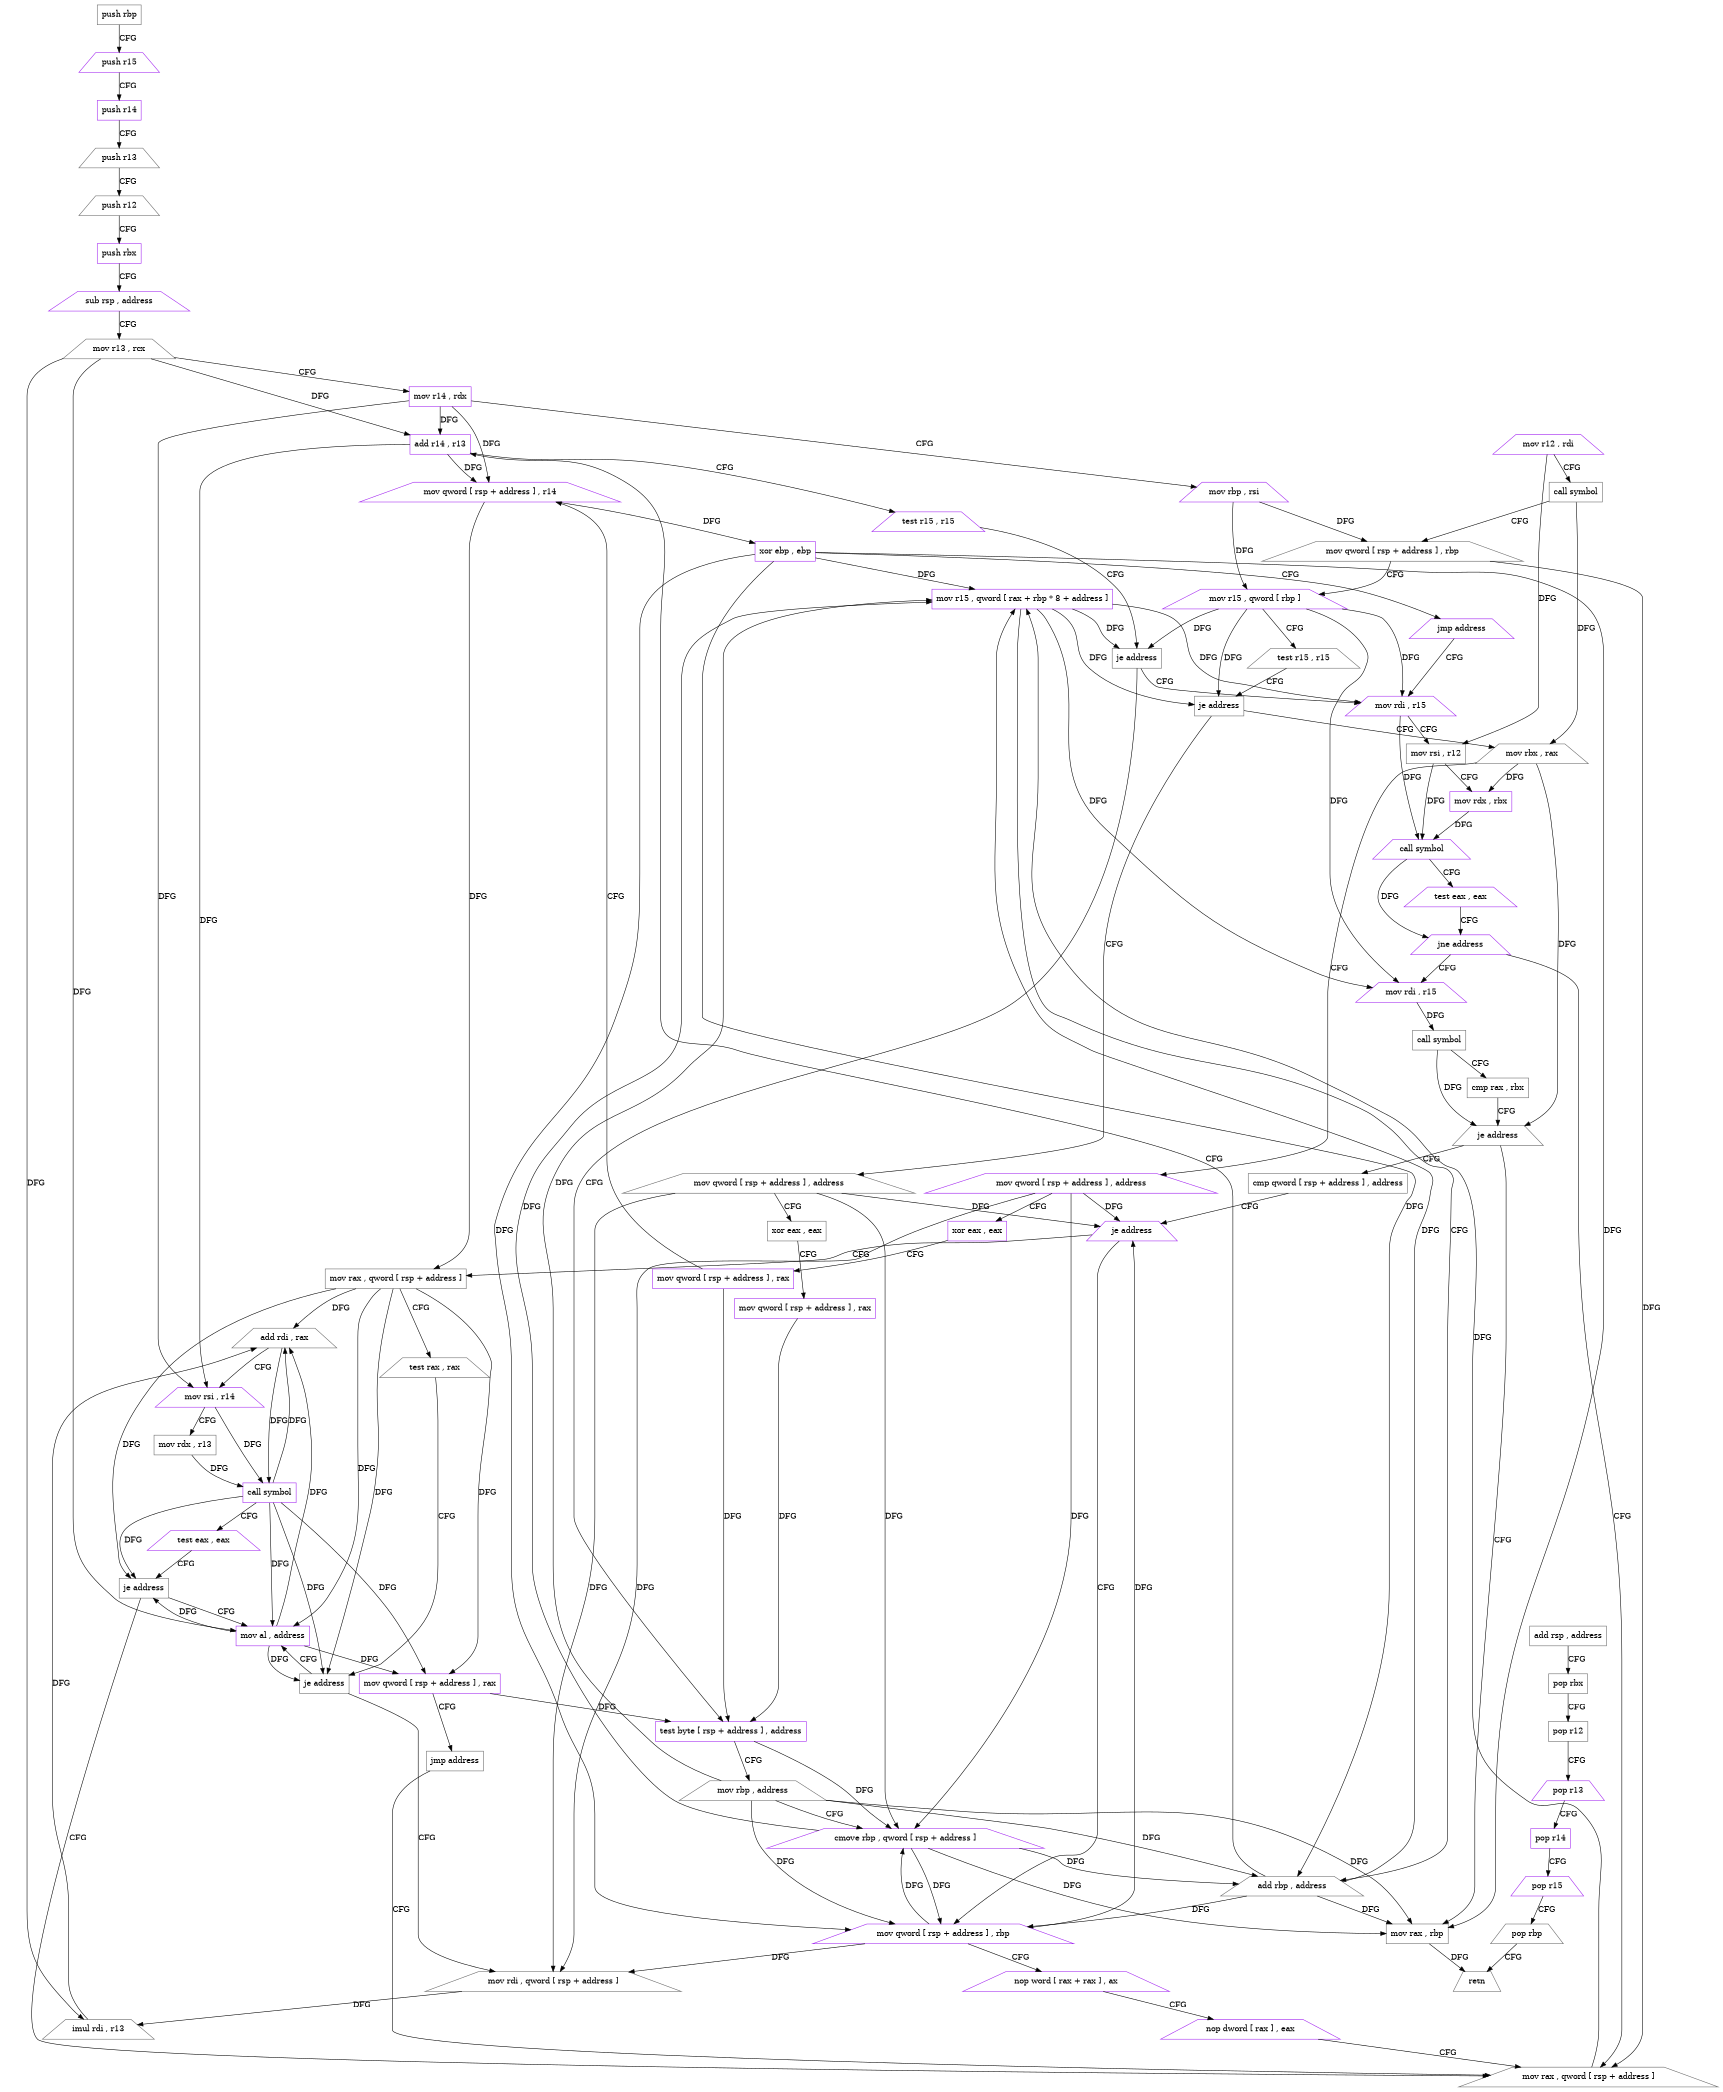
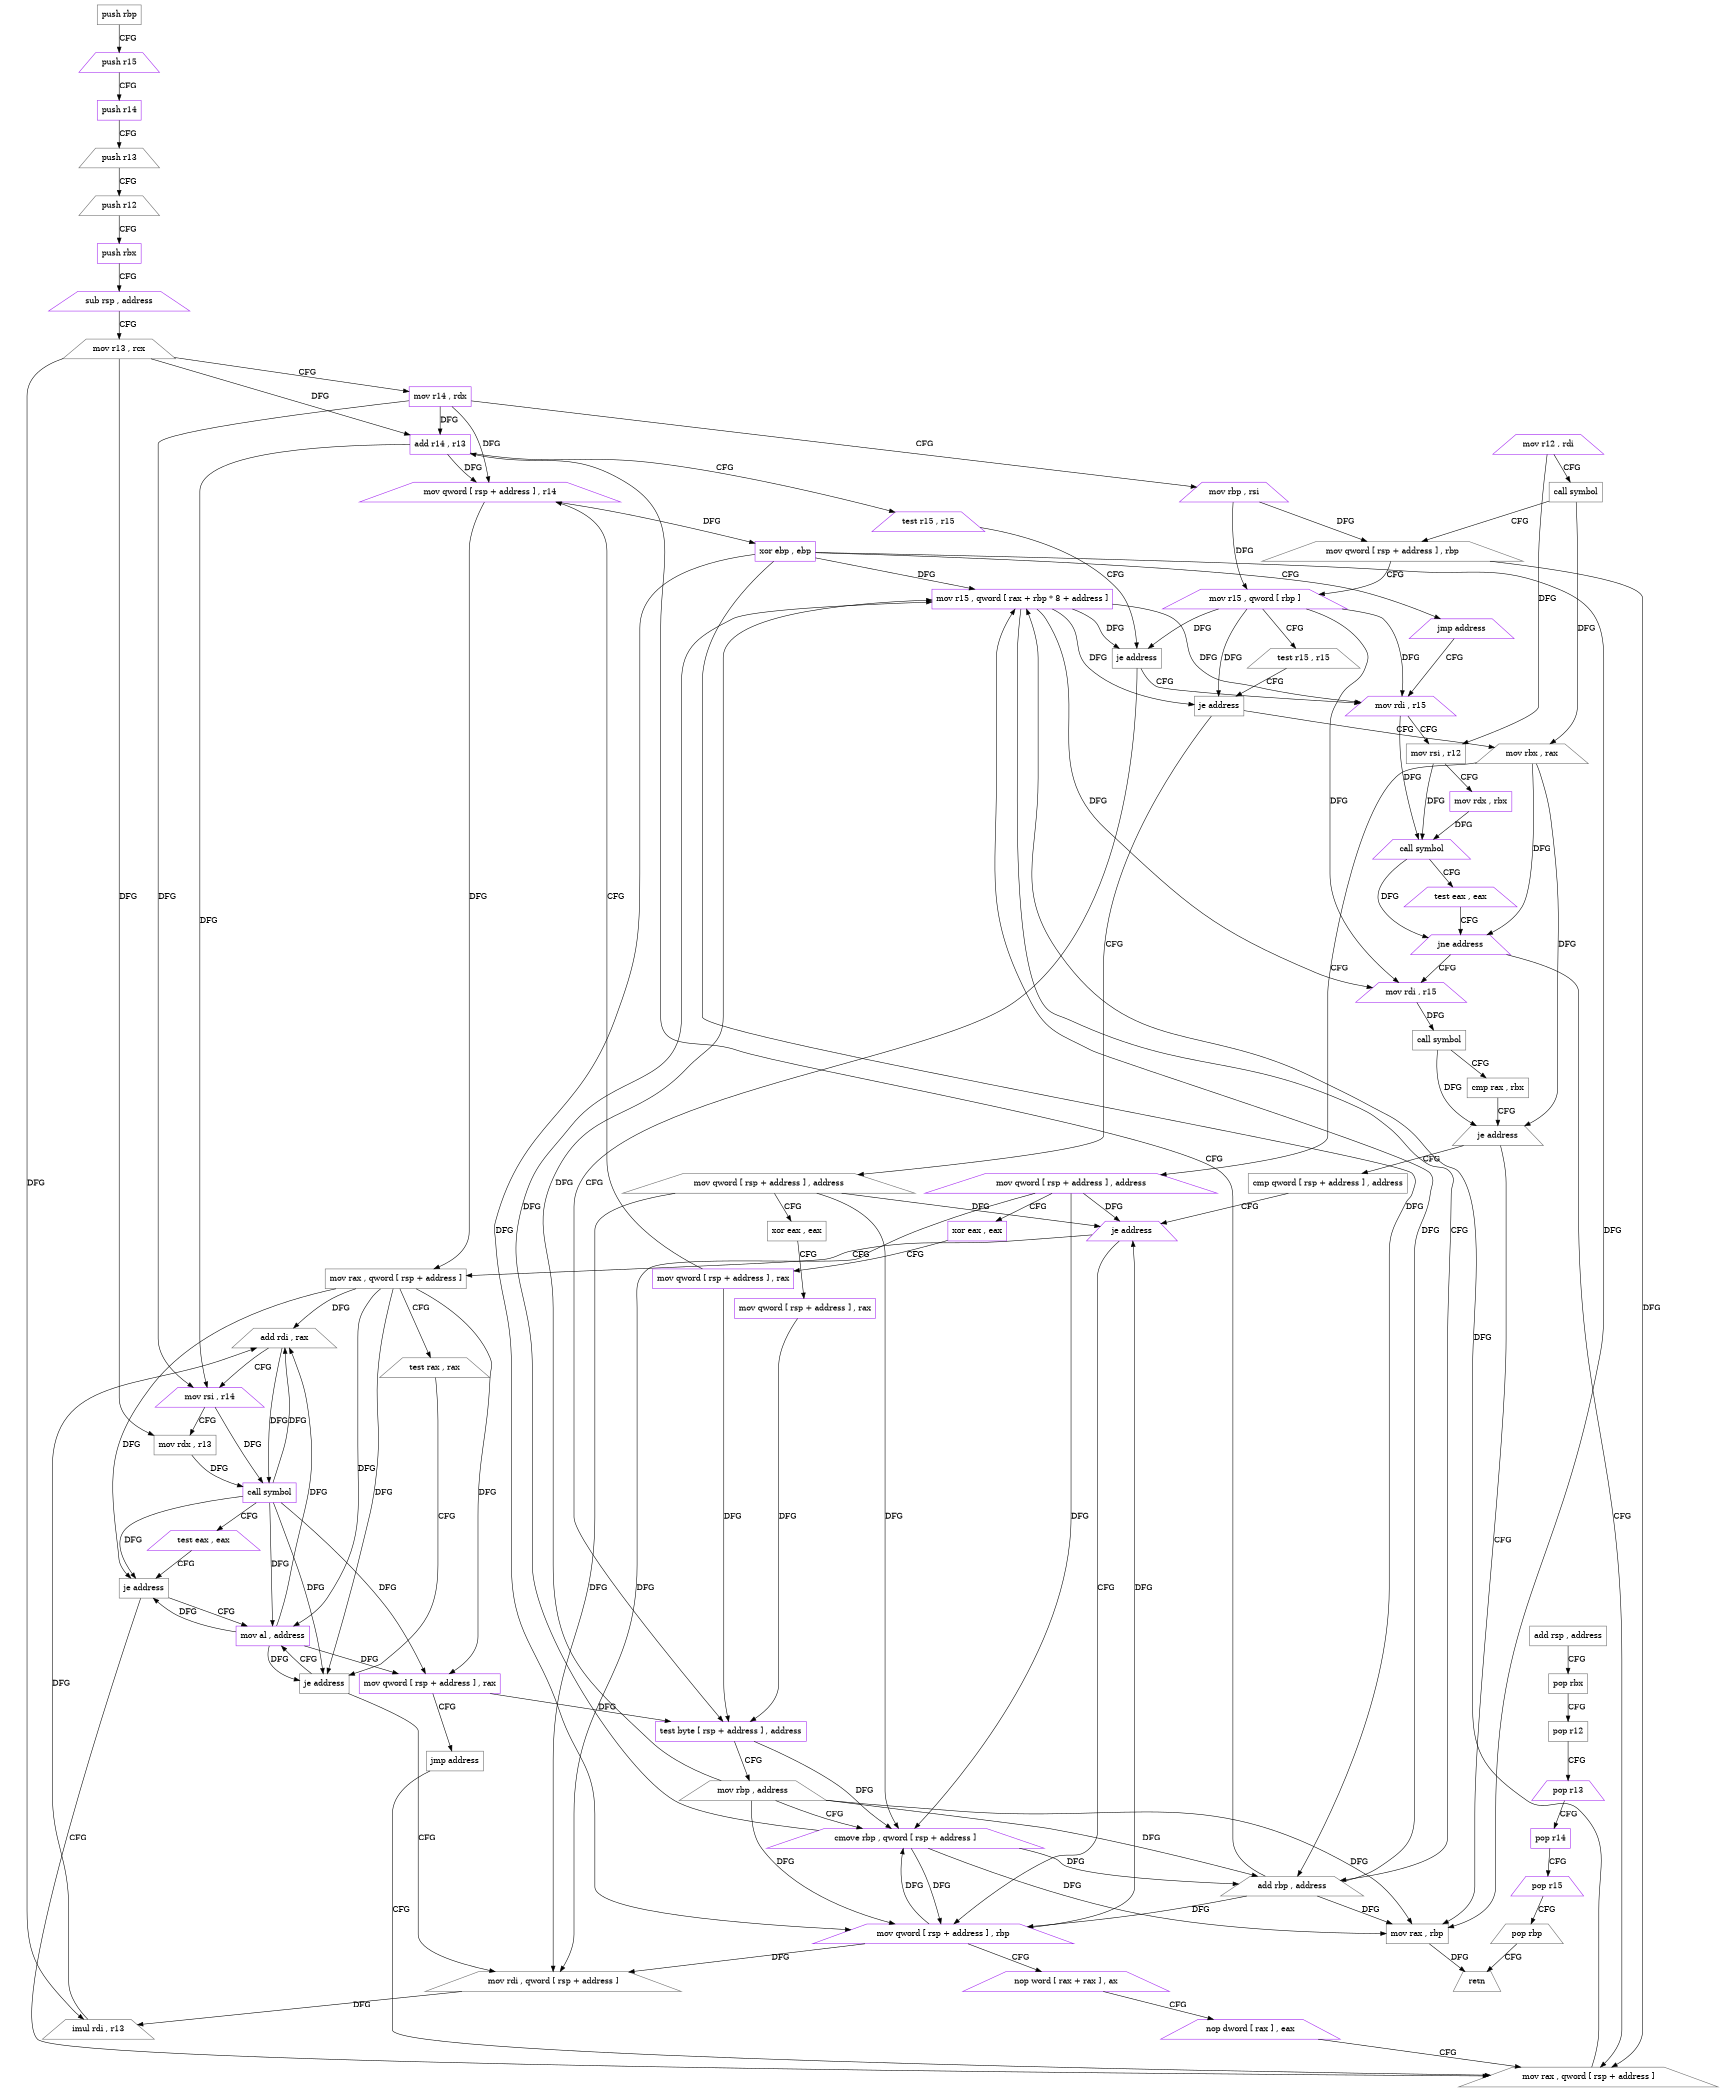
(1505, 775) -> (1532, 856)
(73, 1041) -> (119, 903)
